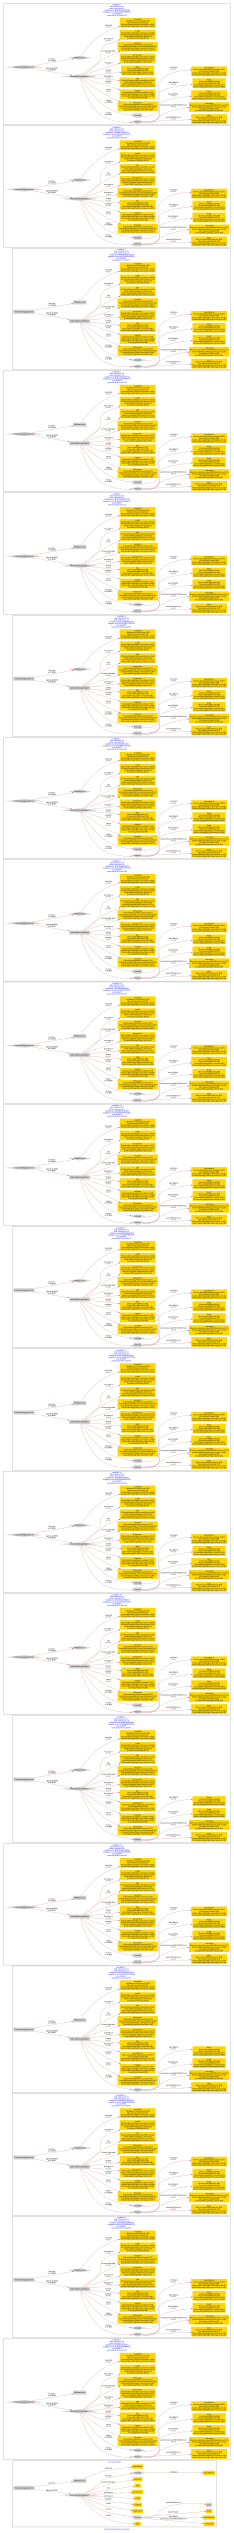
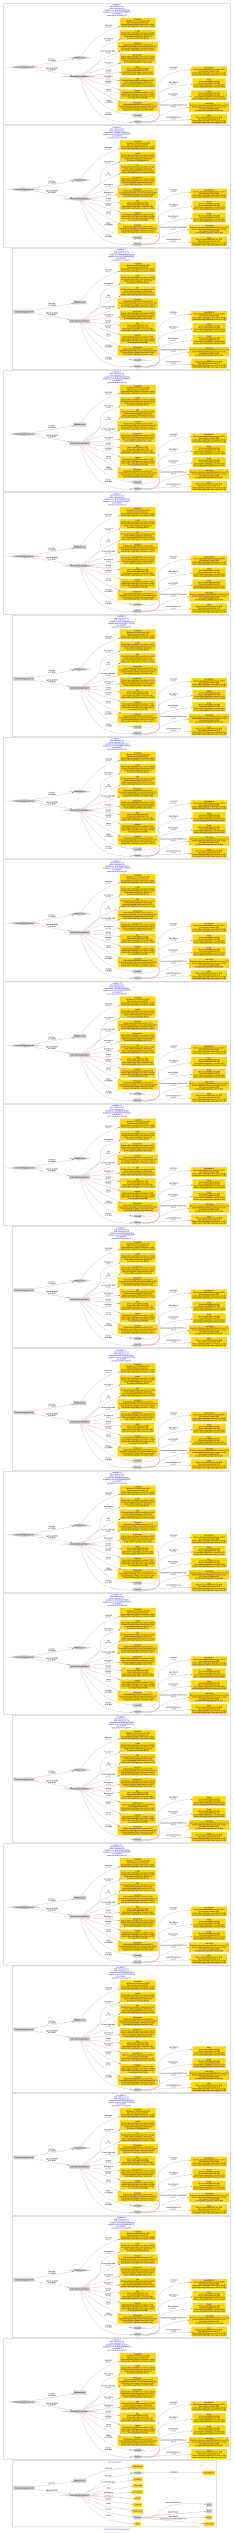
(138, 2486) -> (138, 2486)
(209, 2511) -> (209, 2511)
(209, 2518) -> (209, 2518)
